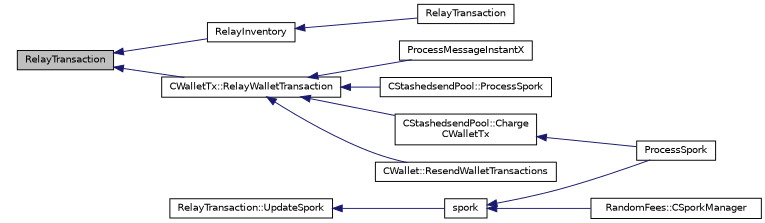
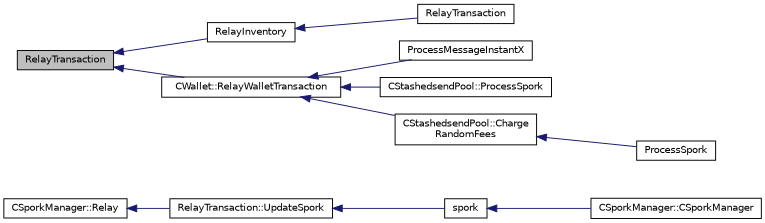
(251, 87) -> (251, 87)
(466, 129) -> (466, 129)
(466, 172) -> none
(575, 185) -> none
none -> (65, 208)
(676, 208) -> (676, 208)
